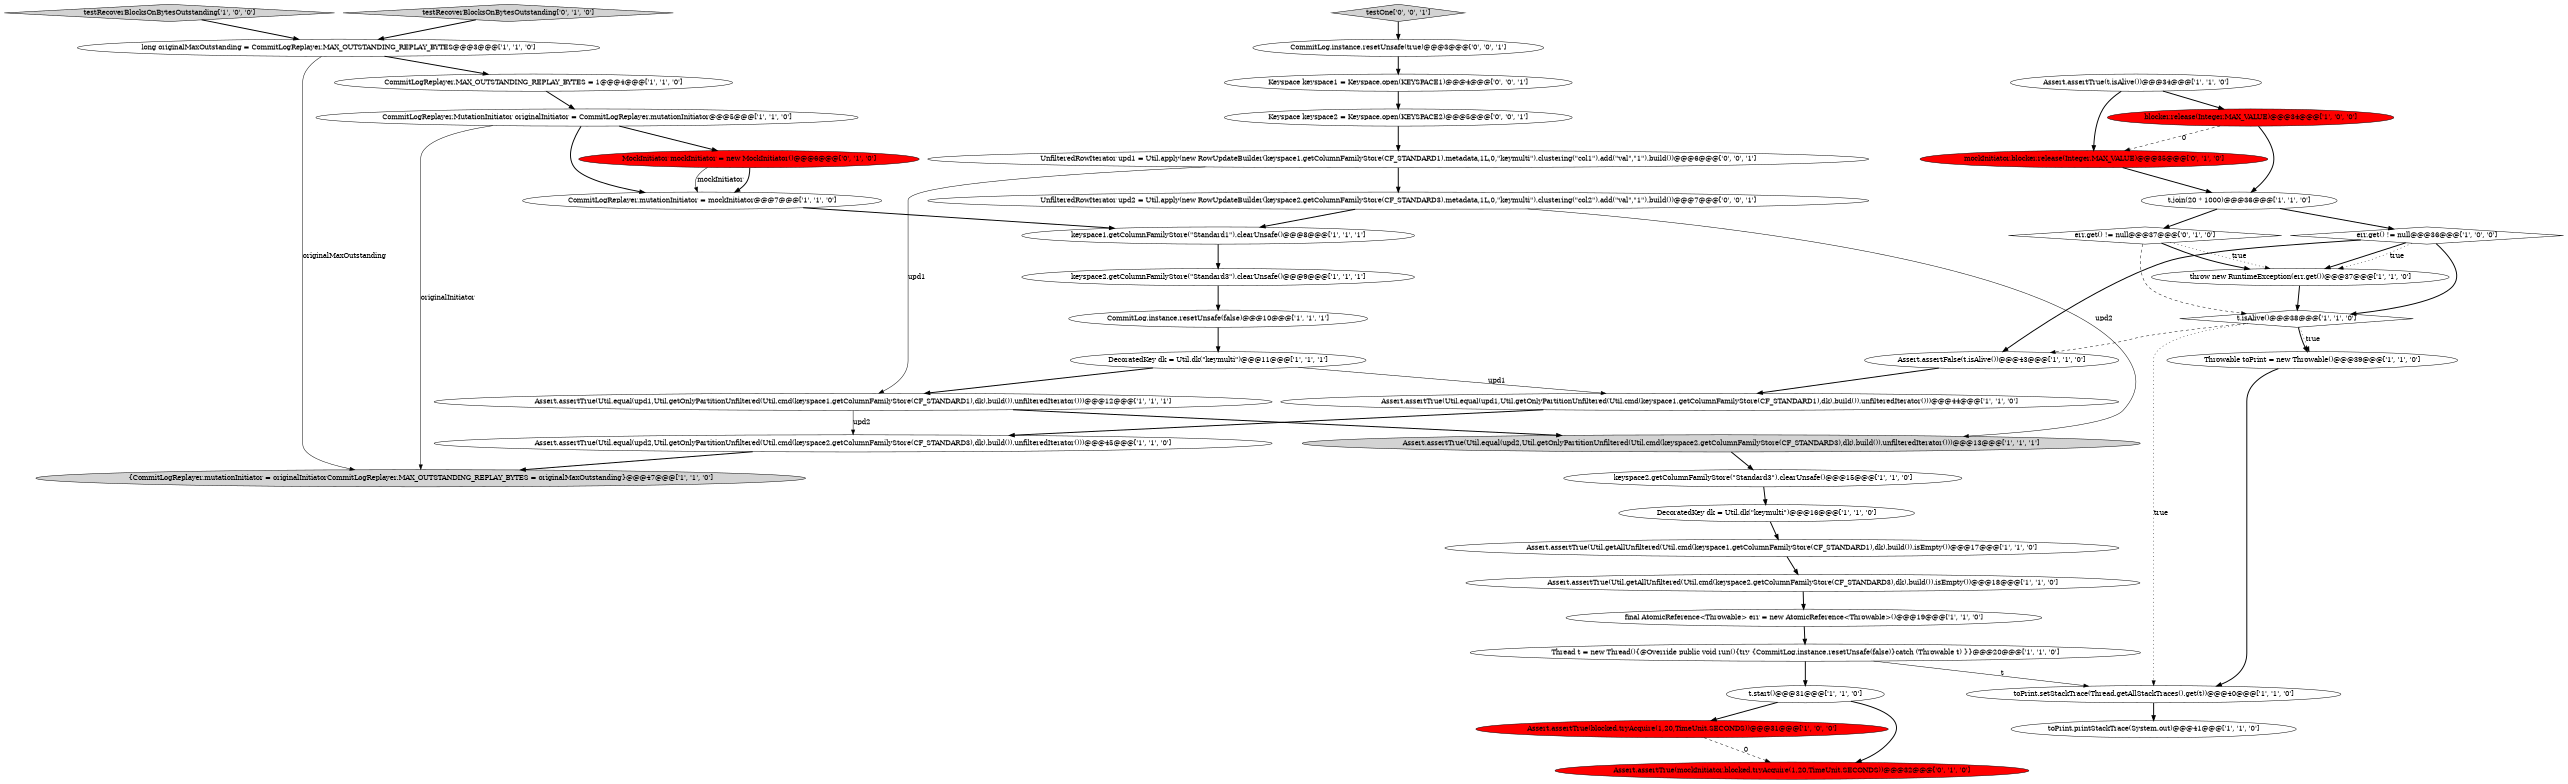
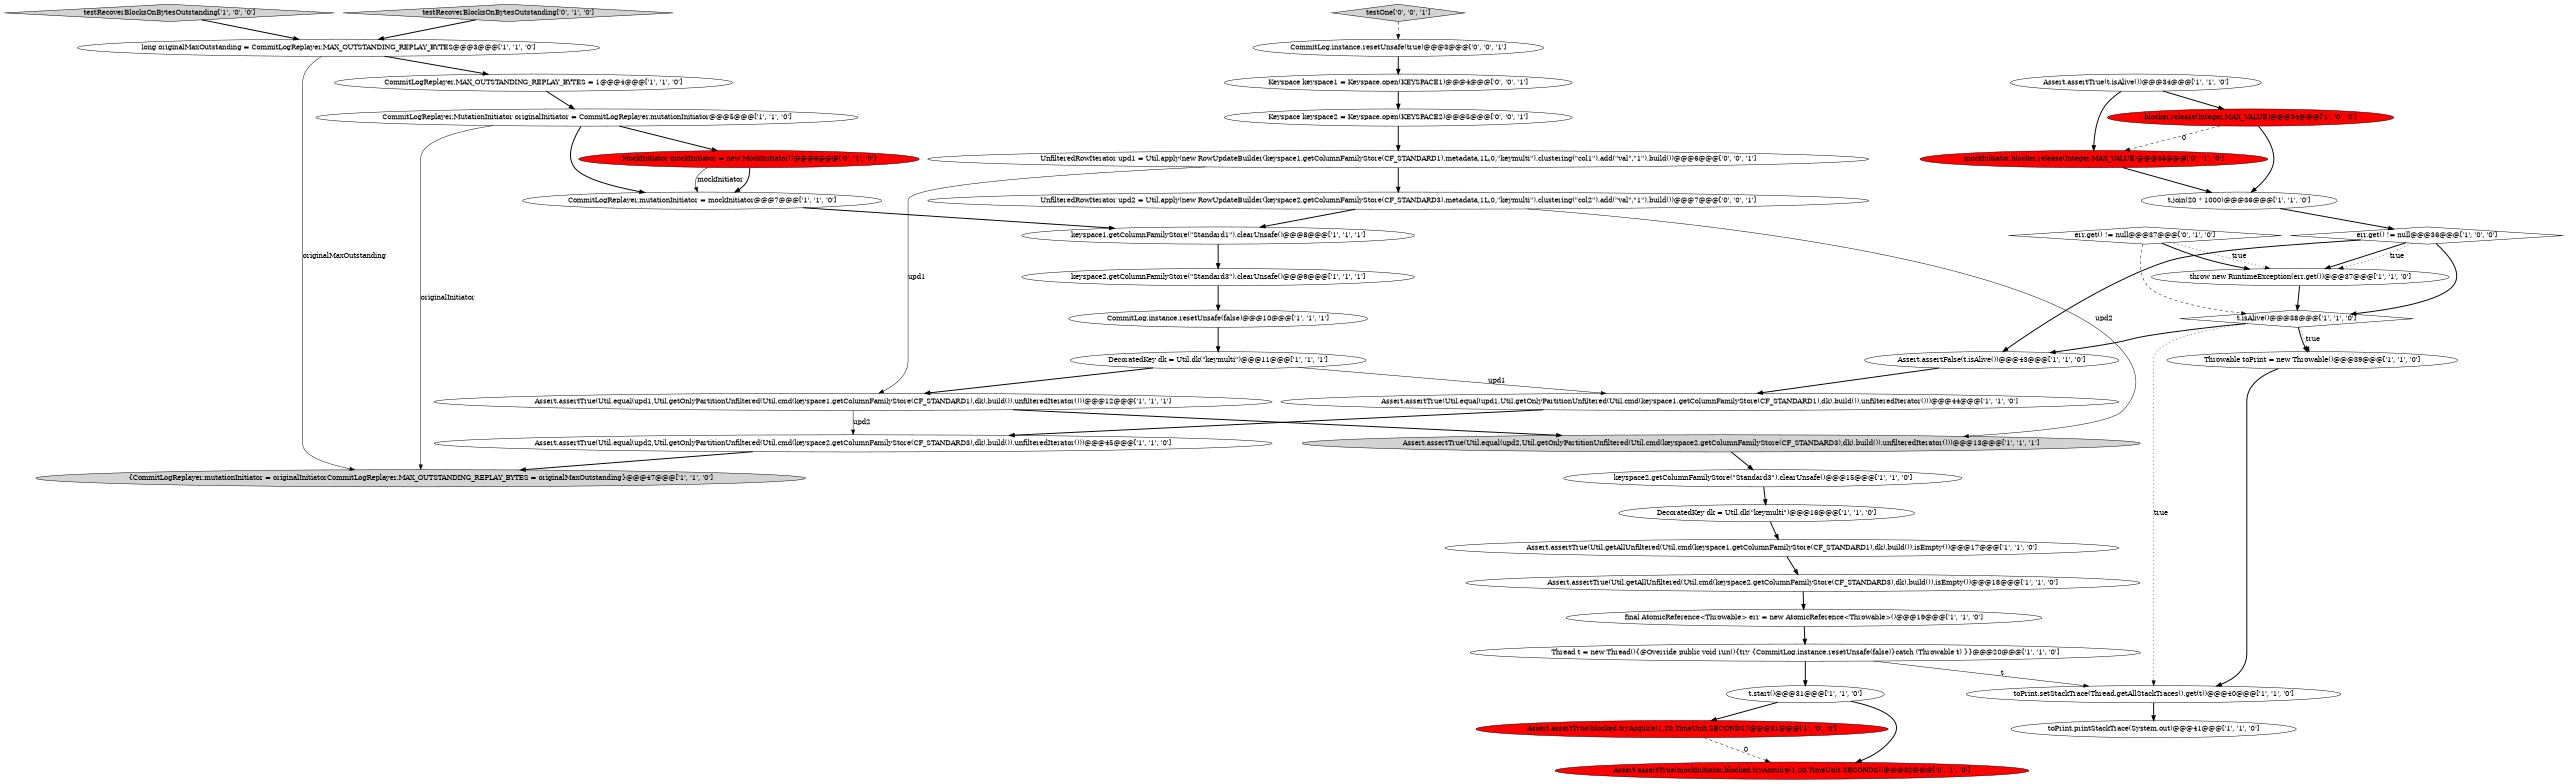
(1398, 28) -> (1398, 28)
(2193, 218) -> none
(2150, 335) -> (2150, 335)
